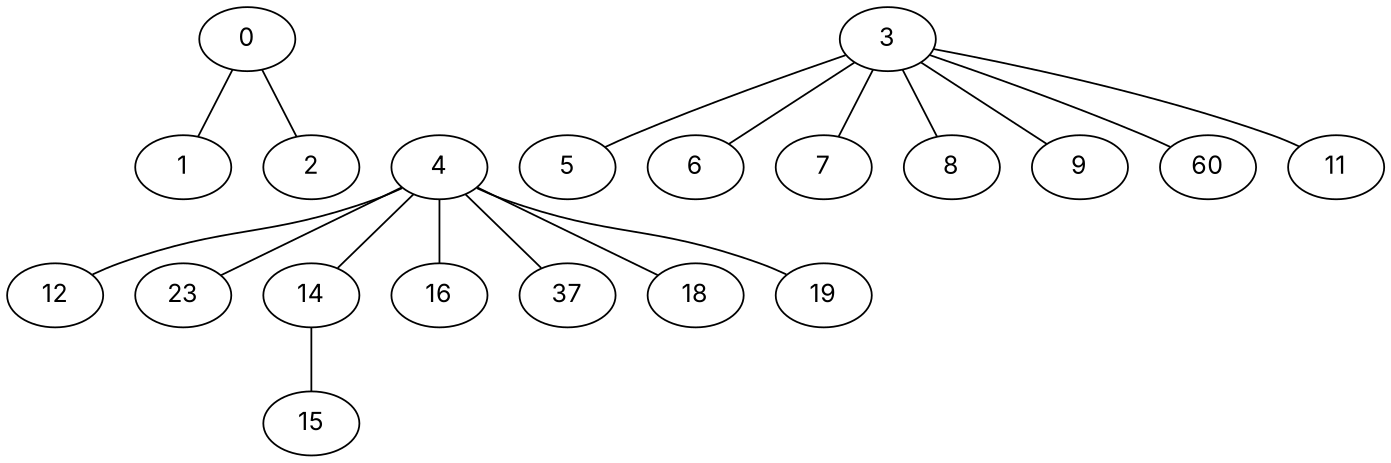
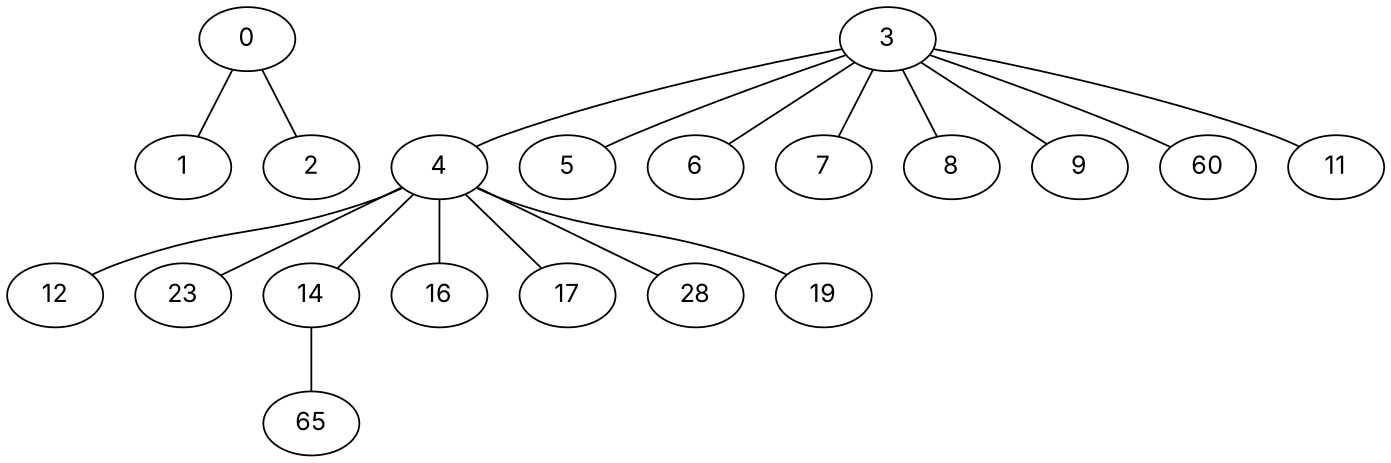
none -> (657, 90)
(568, 295) -> (568, 295)
(696, 295) -> (696, 295)
(311, 423) -> (311, 423)
